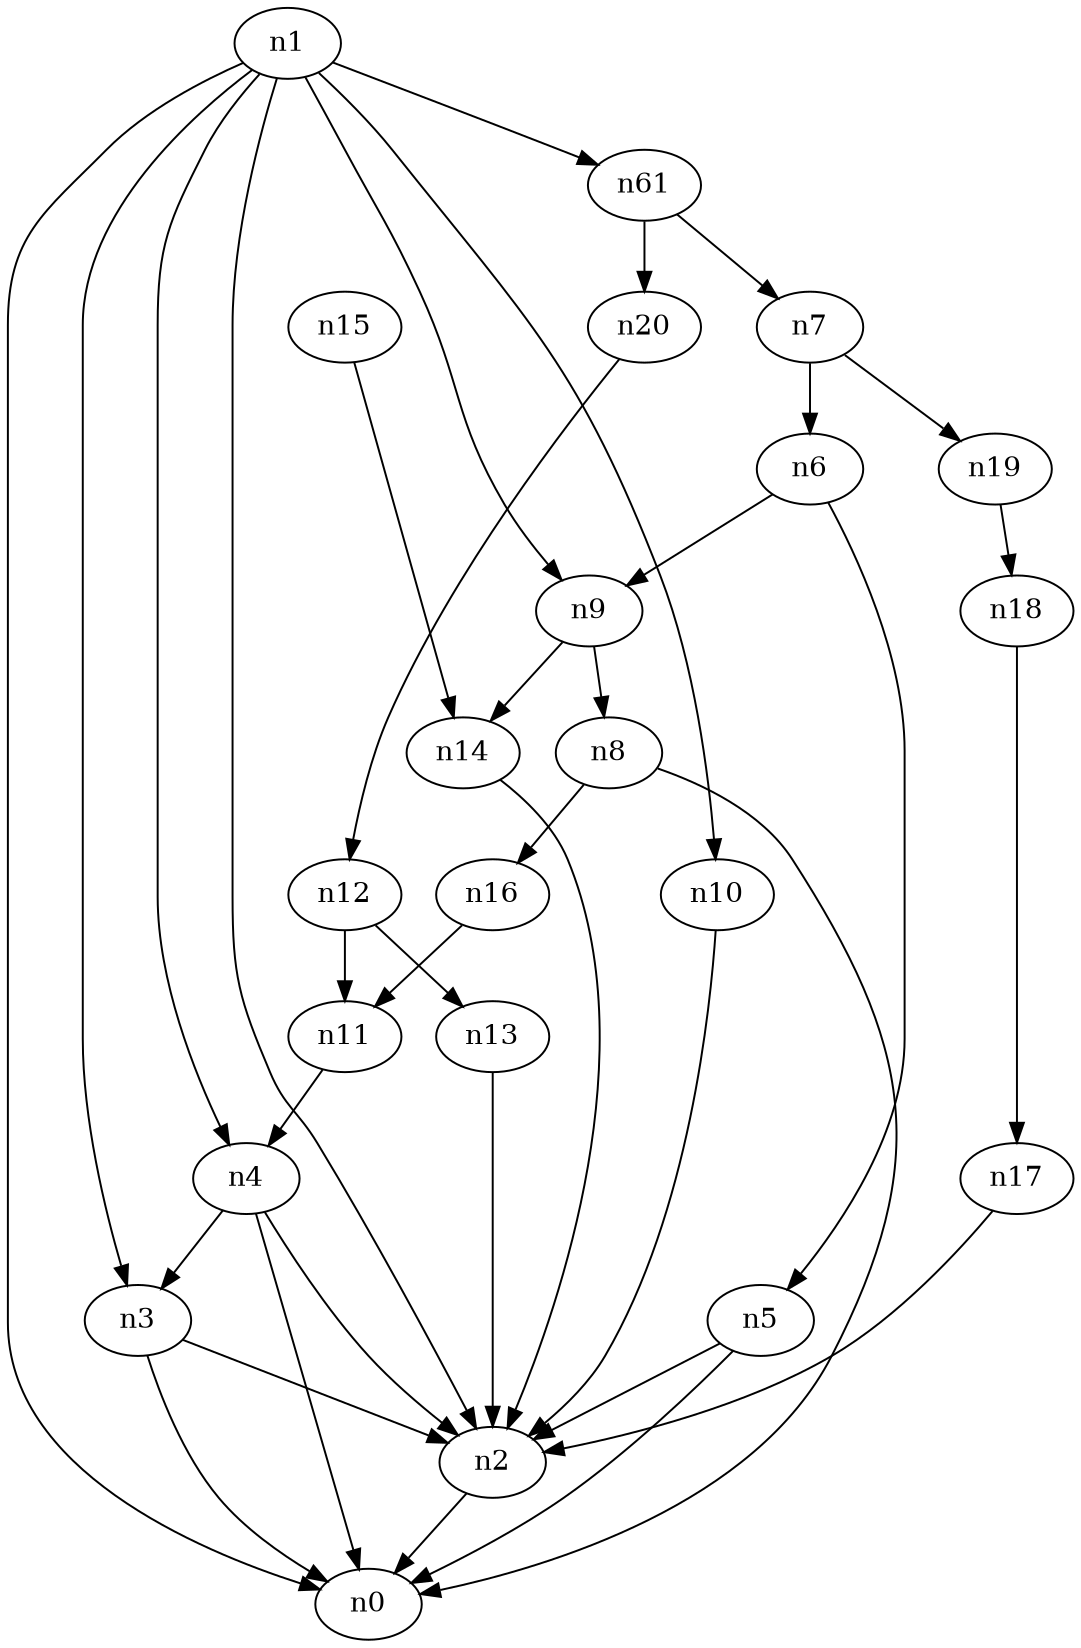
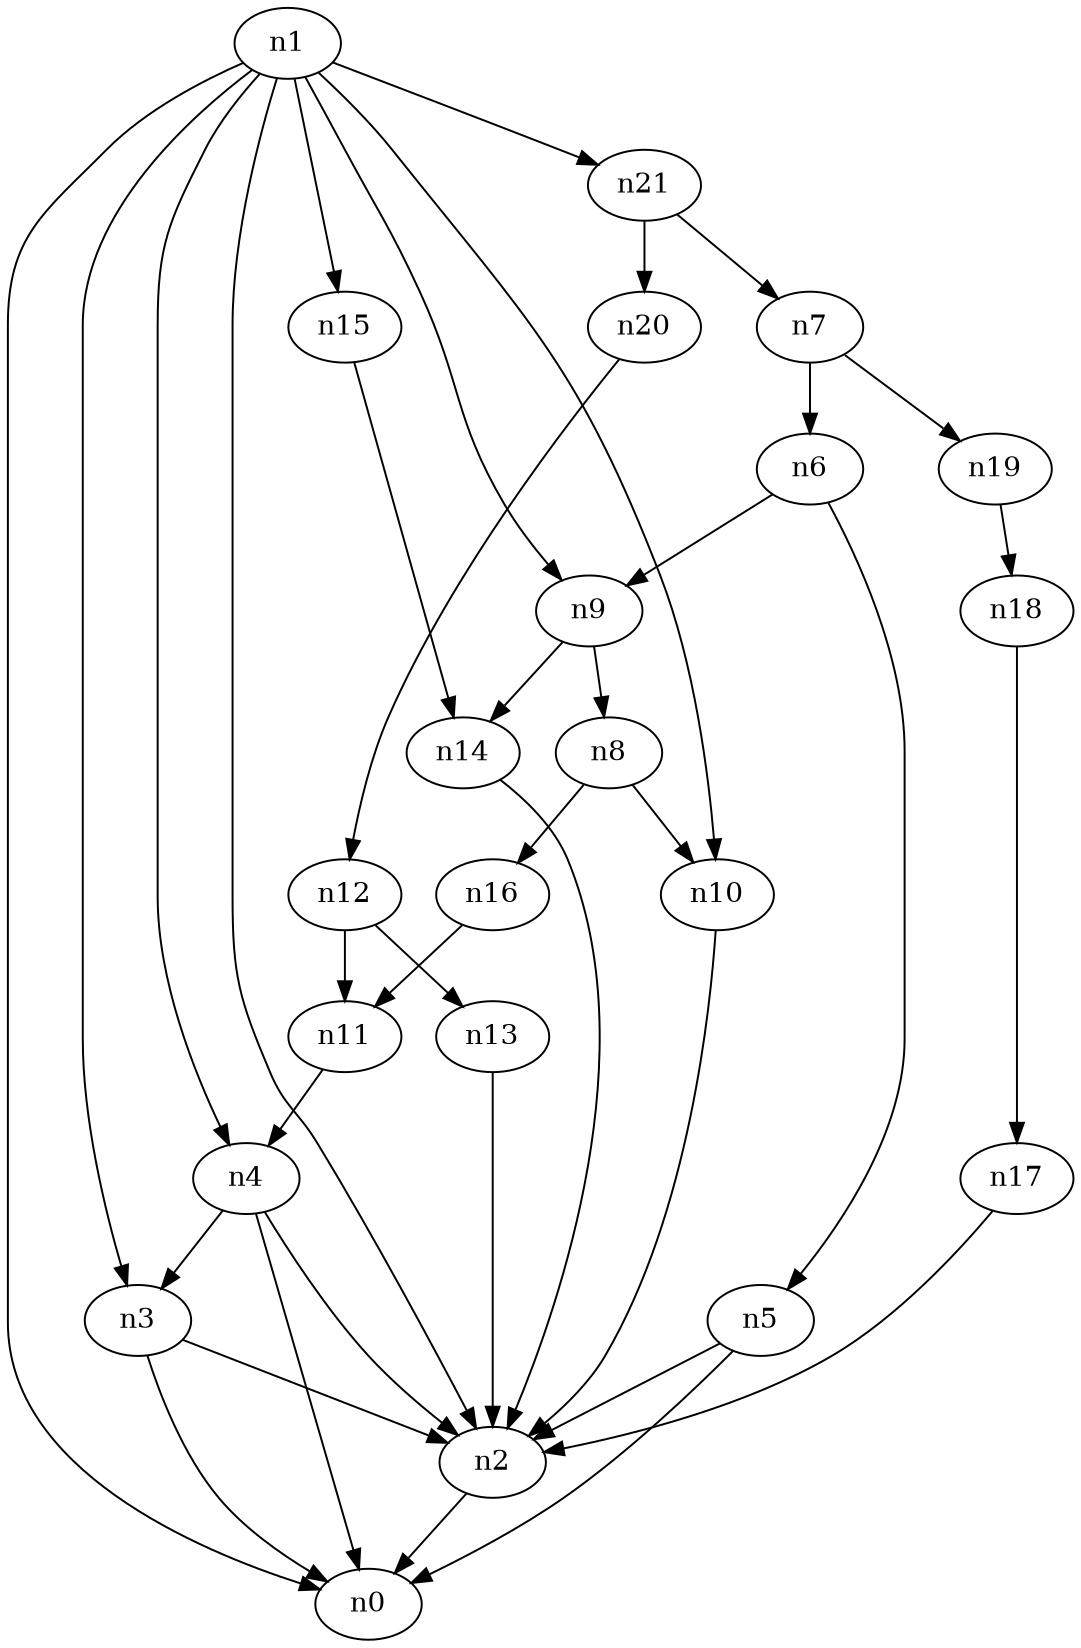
none -> (314, 176)
(644, 185) -> (644, 185)
(875, 1252) -> (657, 816)
